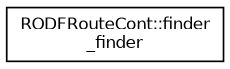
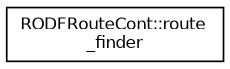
(115, 34) -> (115, 34)
